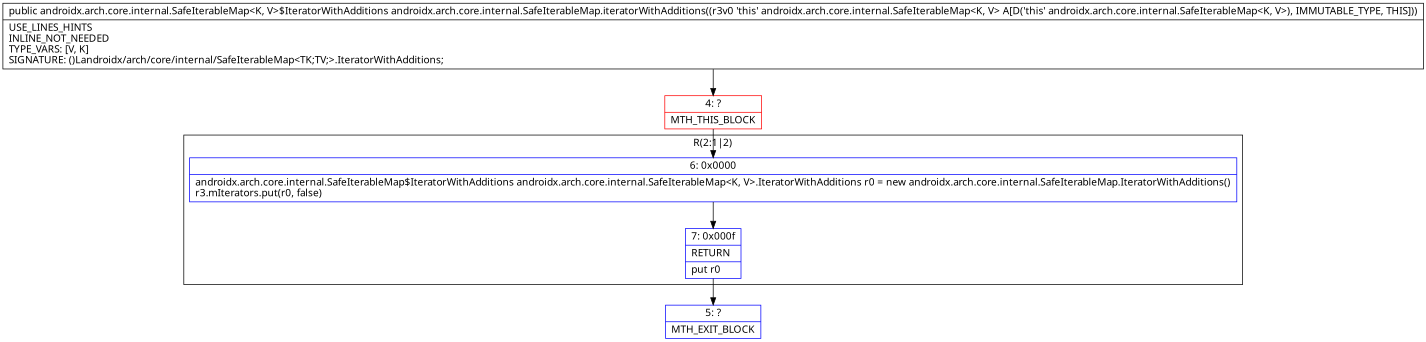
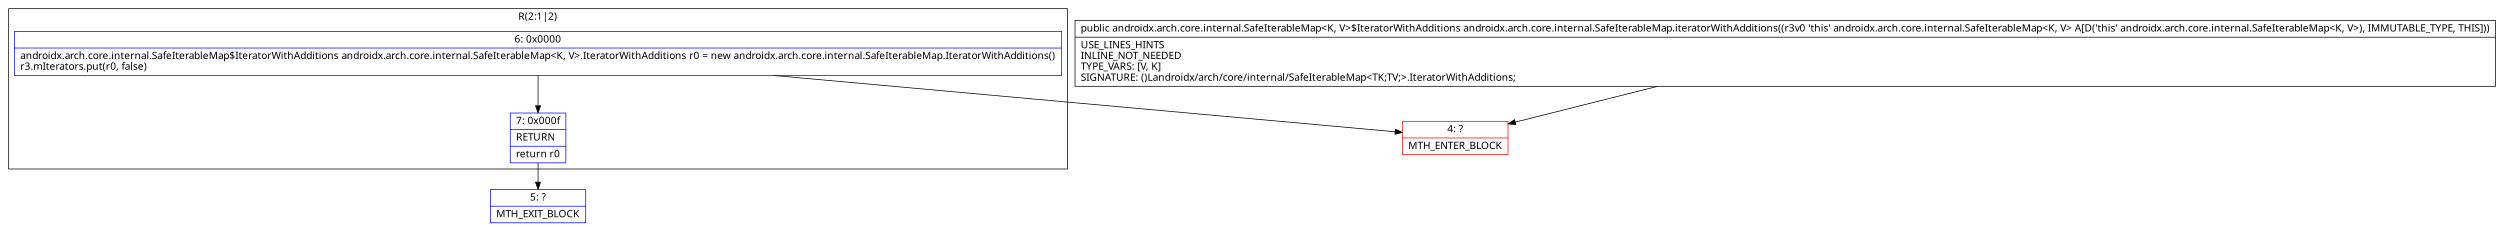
(713, 120) -> (1455, 146)
(713, 140) -> (1084, 104)
(706, 270) -> (538, 154)
